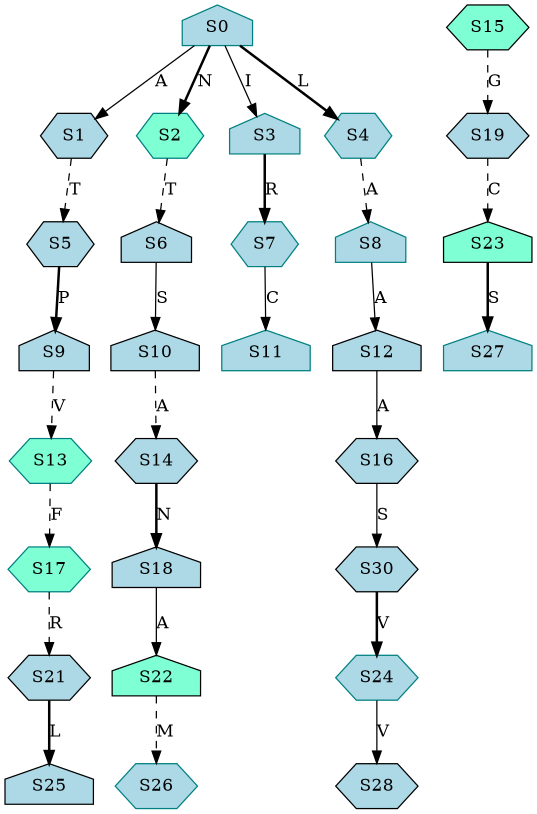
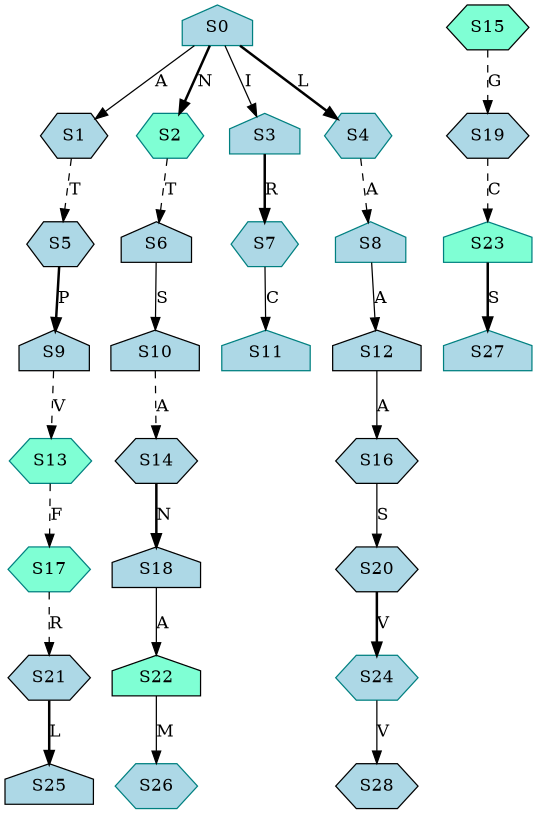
(488, 244) -> (488, 244)
(377, 569) -> (377, 569)
(156, 723) -> (156, 723)
